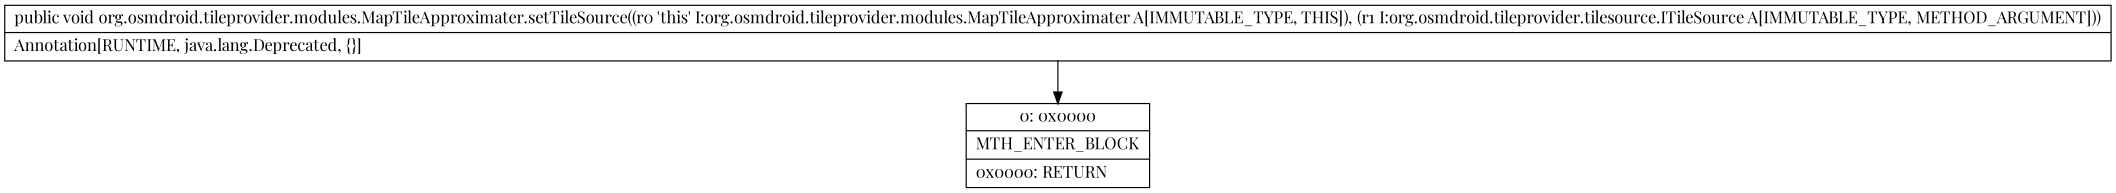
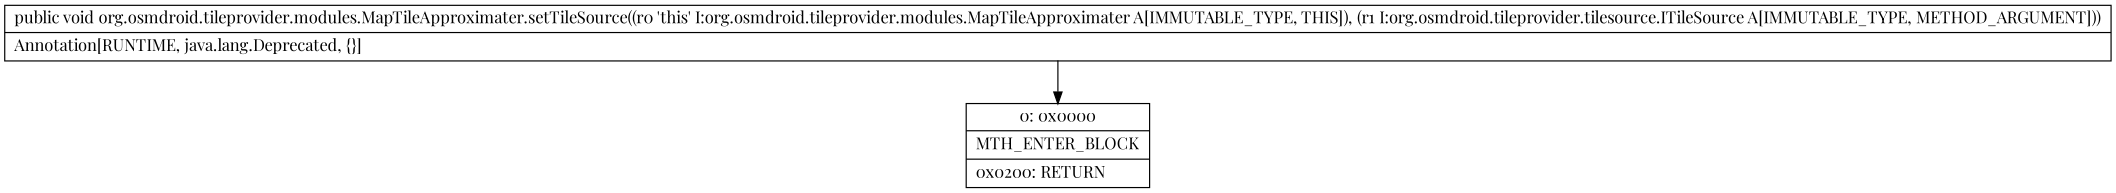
(1048, 173) -> (1047, 173)
